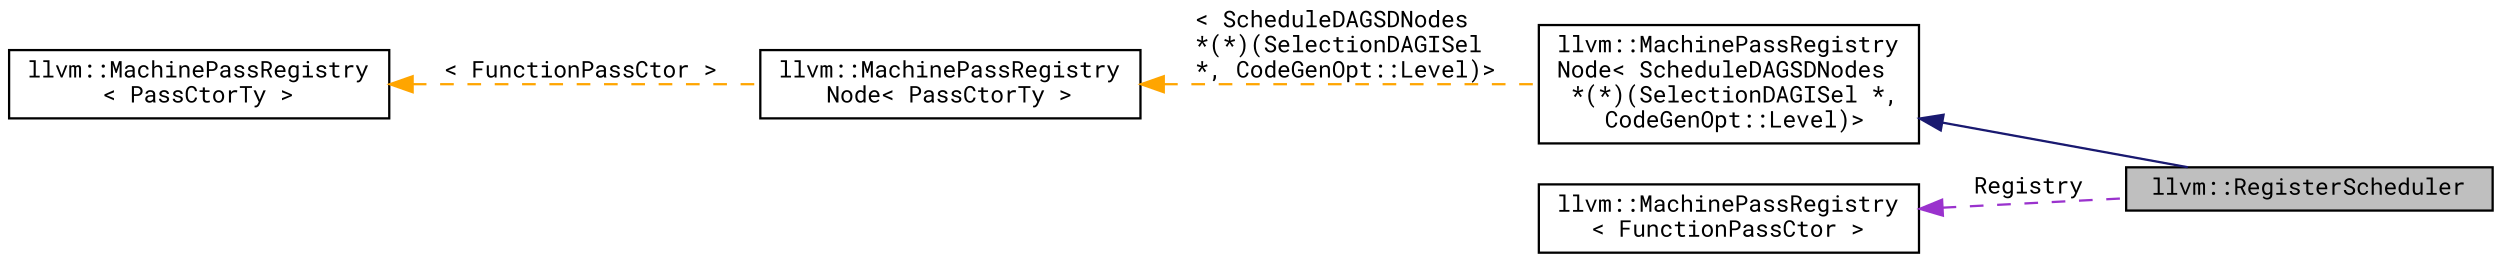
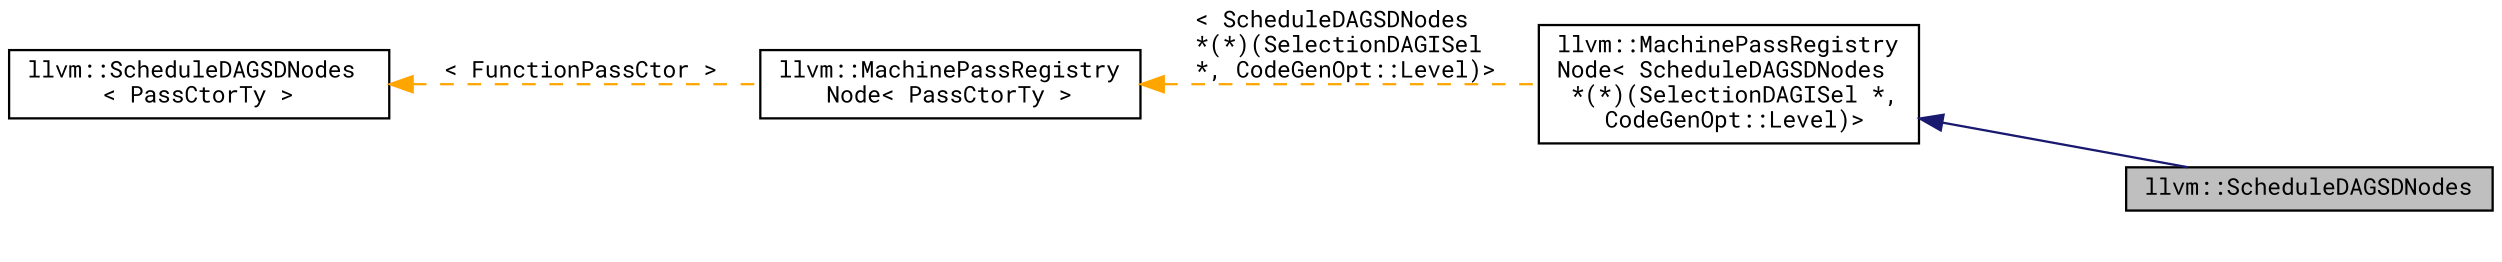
(199, 84) -> (199, 84)
(2309, 189) -> (2309, 189)
(1729, 219) -> none
